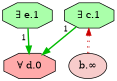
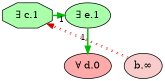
(27, 15) -> (88, 15)
(62, 38) -> (55, 15)
(30, 66) -> (88, 66)
